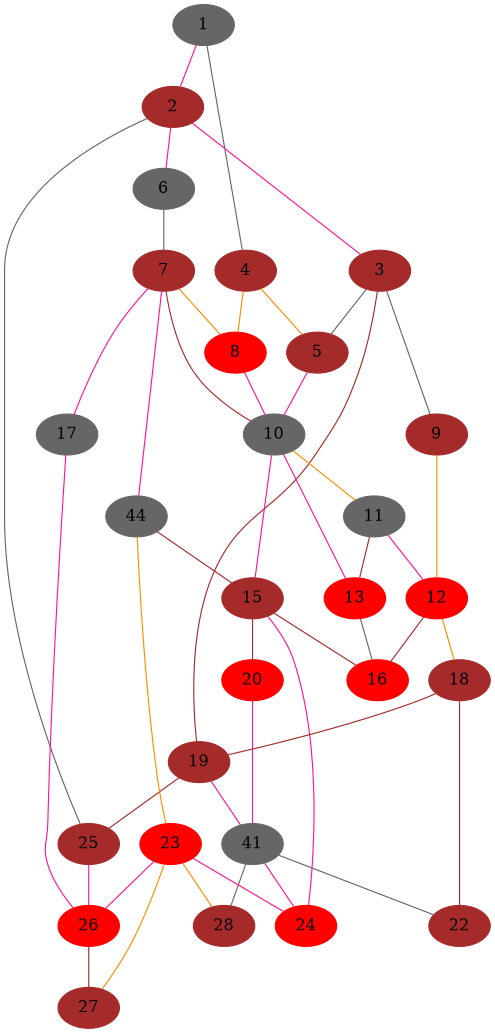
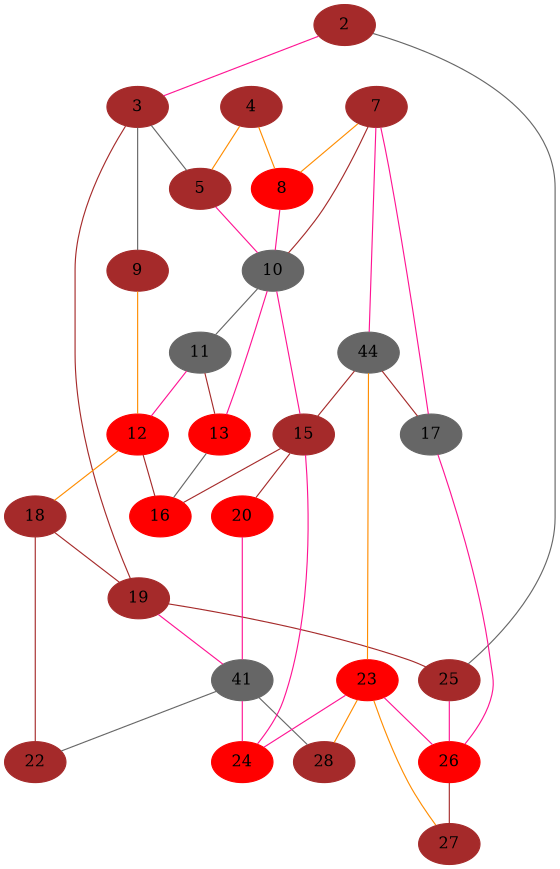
(204, 25) -> none
(164, 189) -> none
none -> (400, 394)
(324, 476) -> (237, 312)
